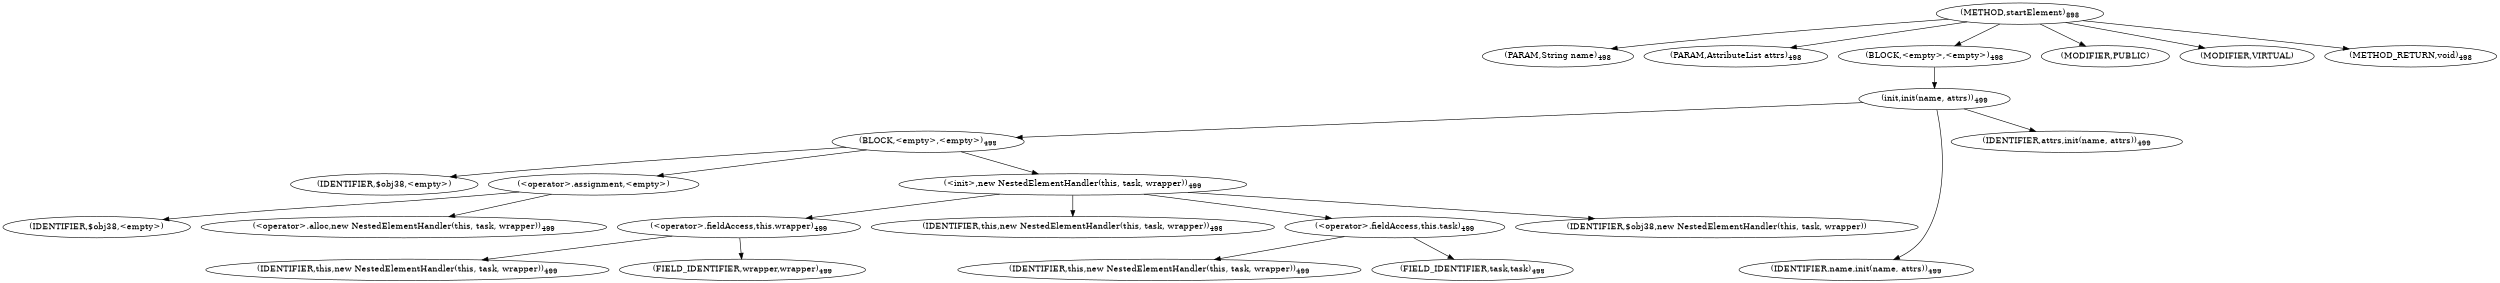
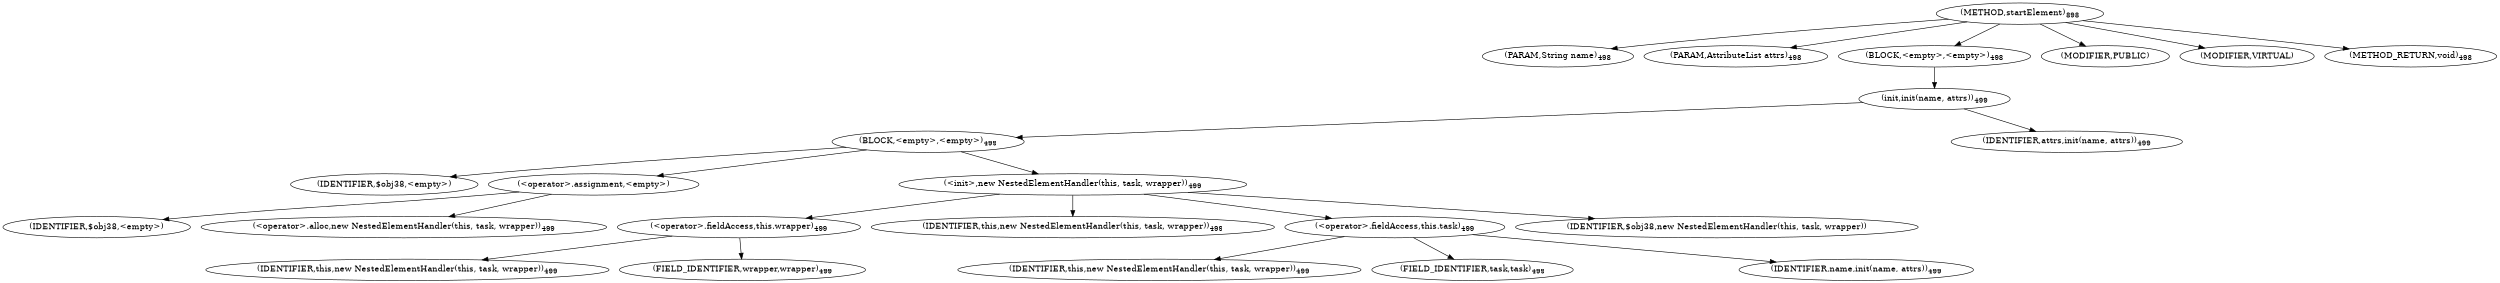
(1940, 191) -> (1621, 248)
